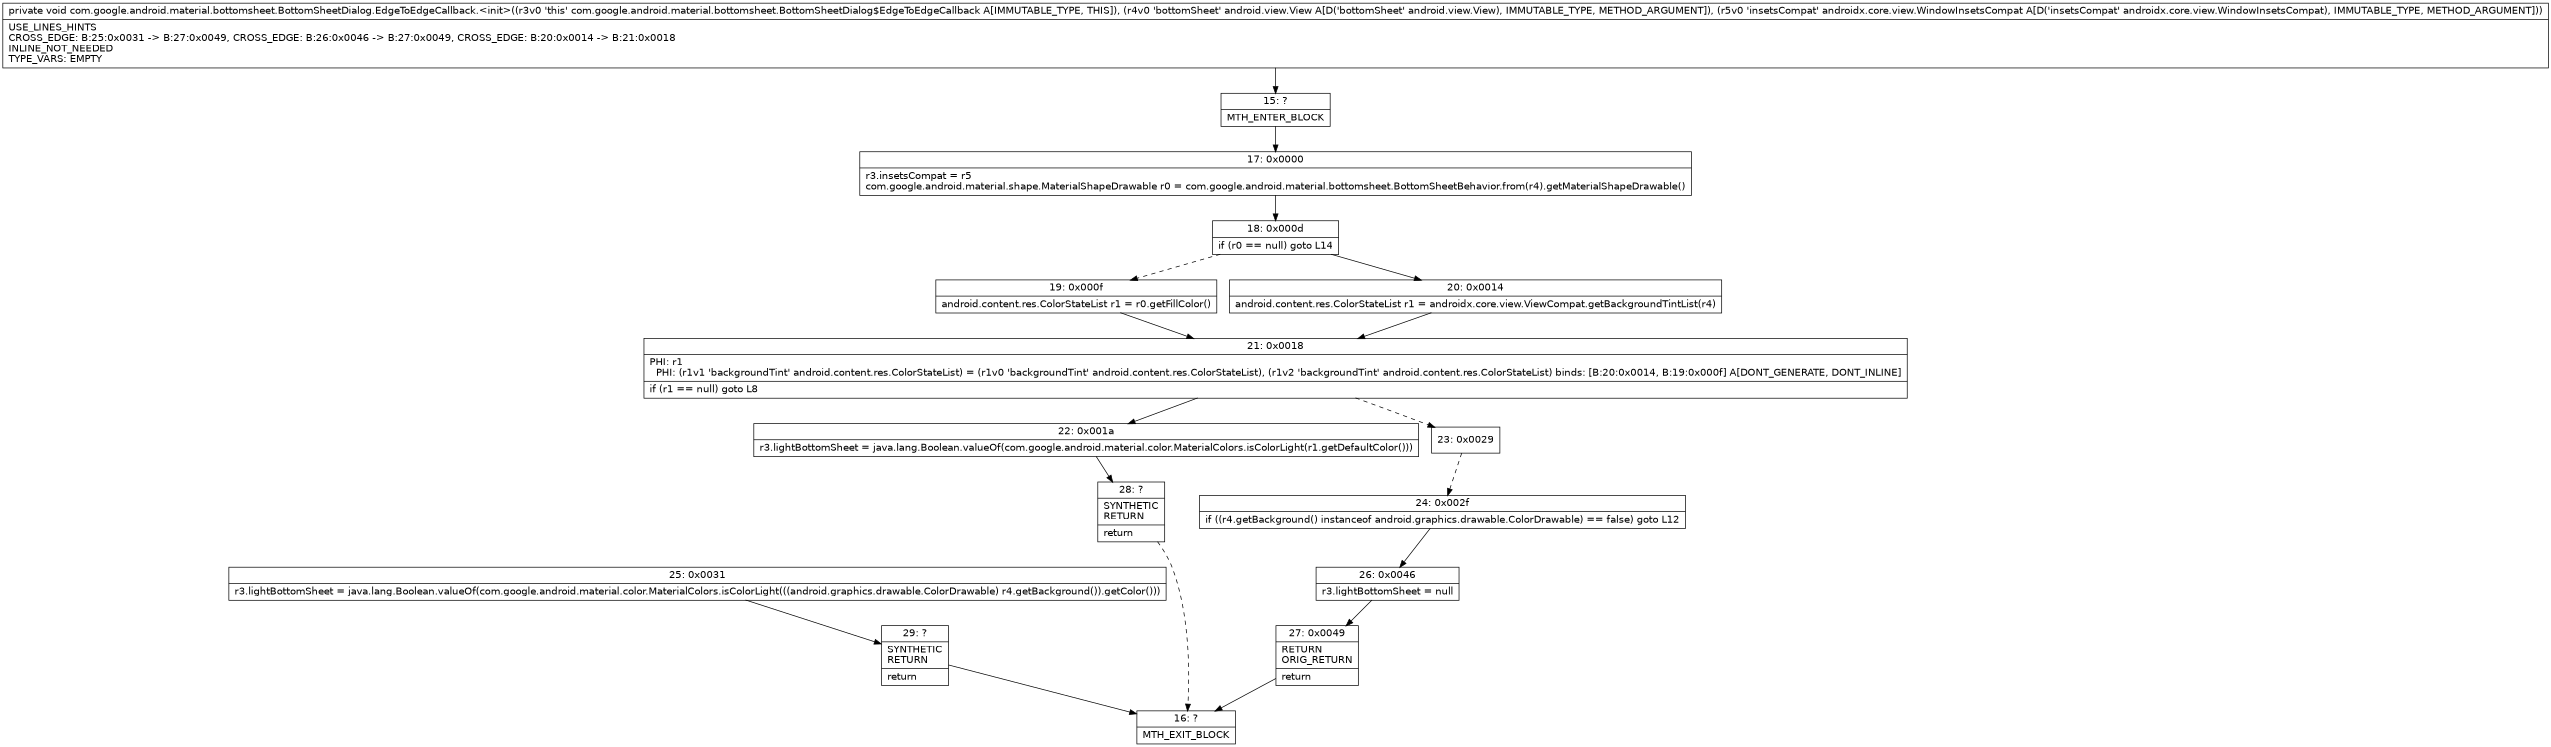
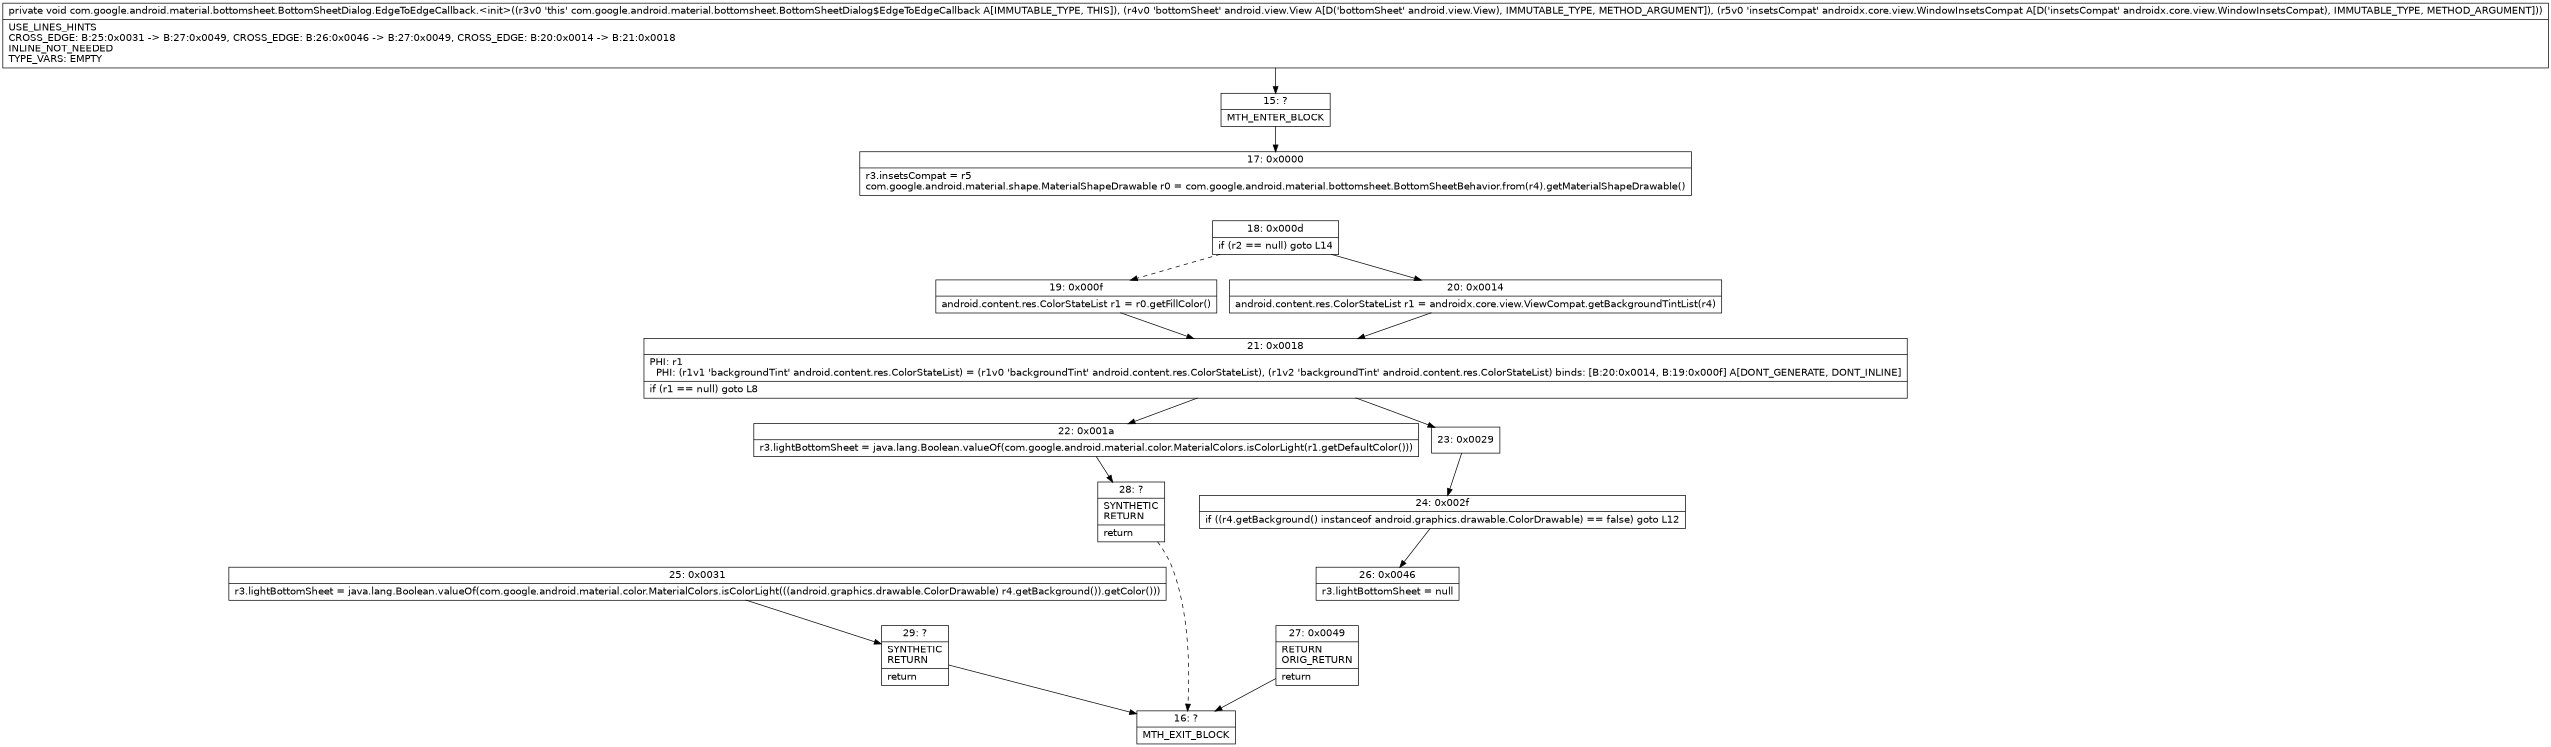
(1276, 204) -> none
(1276, 246) -> (1276, 246)
(1392, 411) -> (1392, 411)
(1456, 471) -> (1456, 471)
(1361, 611) -> none
